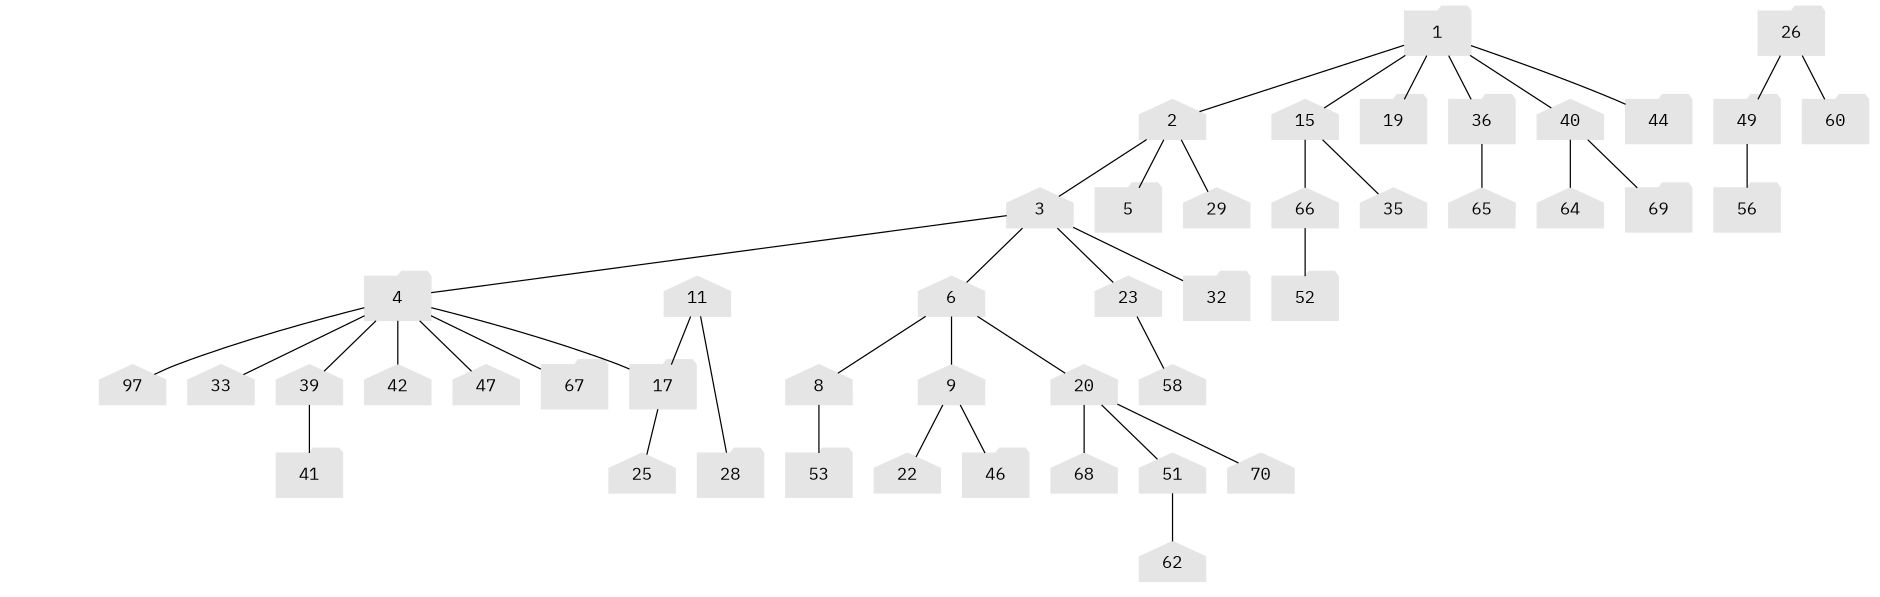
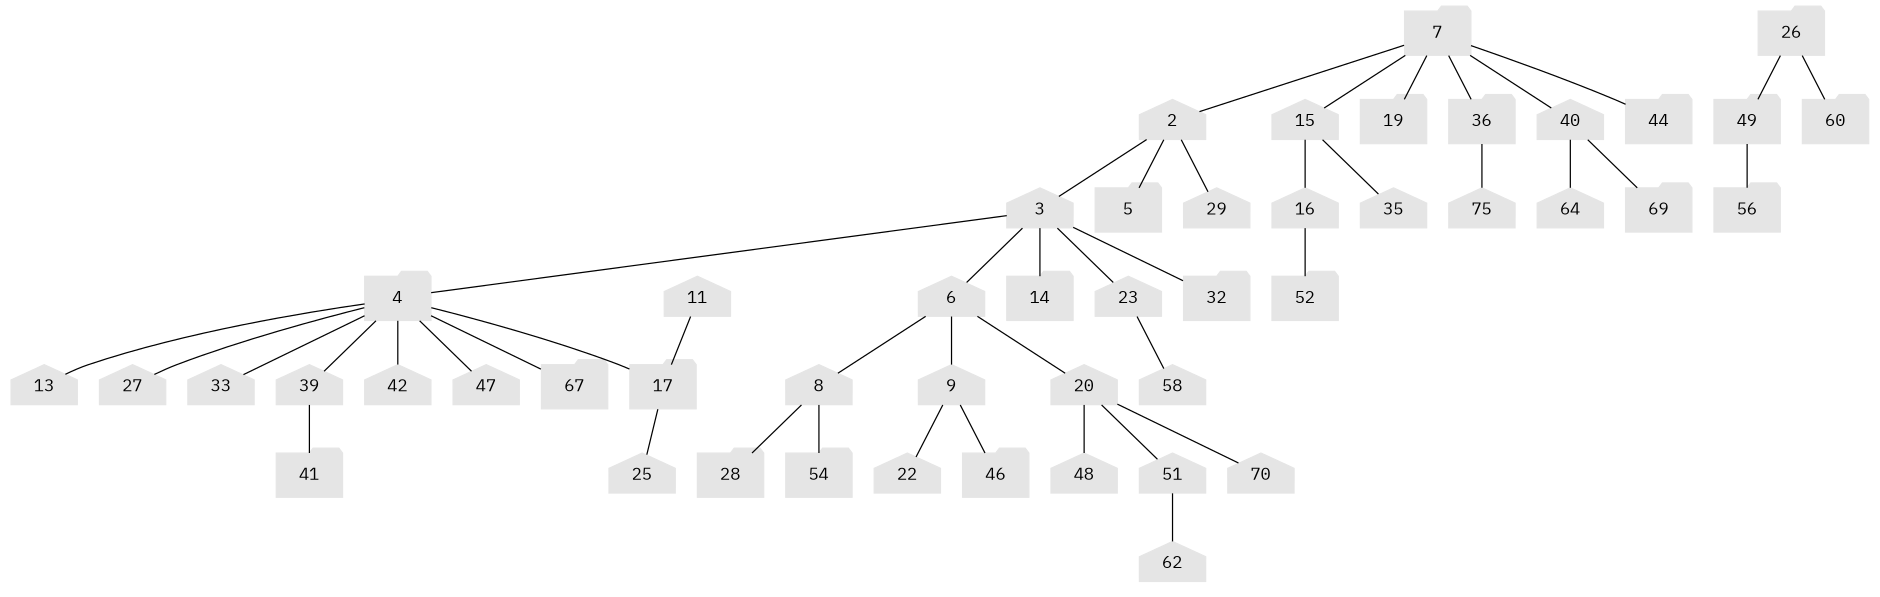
(1438, 33) -> (1438, 33)
(1305, 210) -> (1305, 210)
(1482, 210) -> (1482, 210)
none -> (1040, 298)
(714, 384) -> (777, 429)
none -> (44, 387)
(133, 387) -> (133, 387)
(819, 475) -> (819, 475)
(1084, 475) -> (1084, 475)
